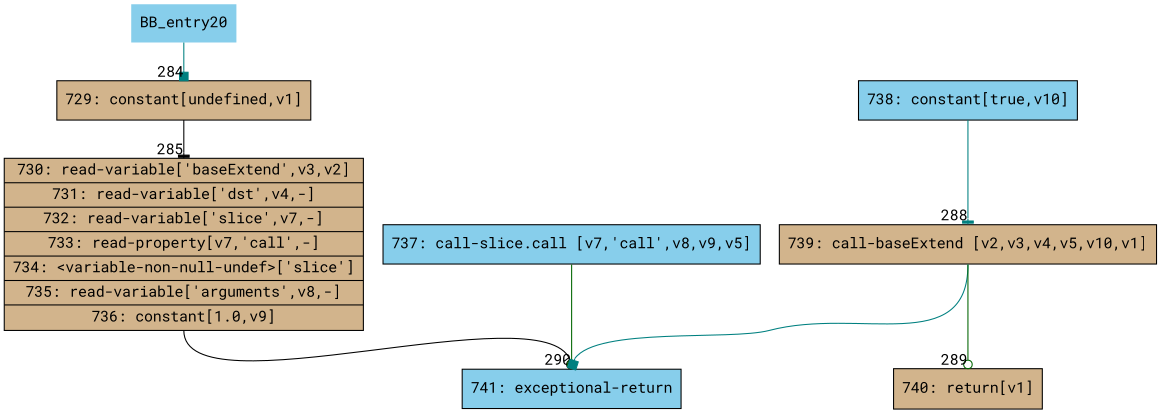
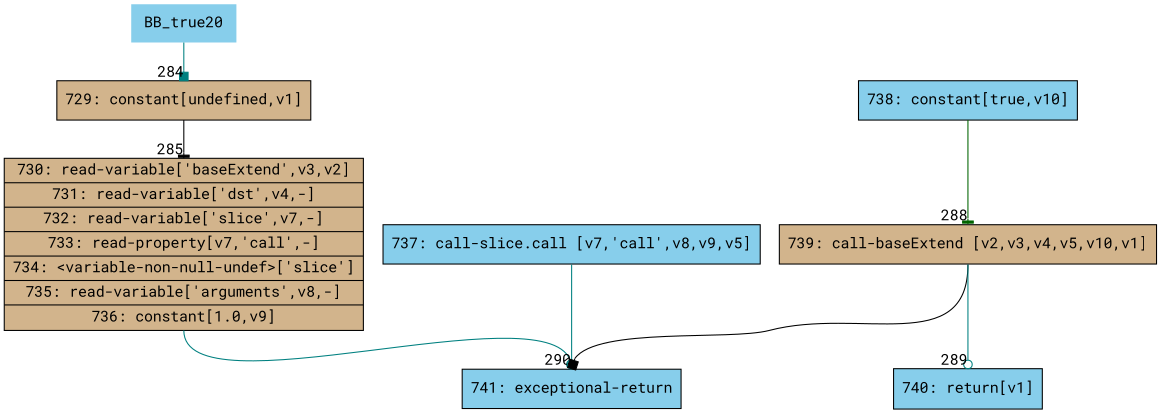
(184, 23) -> (184, 23)
(968, 169) -> (968, 169)
(572, 312) -> (572, 312)
(968, 312) -> (968, 312)
(787, 328) -> (787, 328)
(374, 350) -> (374, 350)
(968, 389) -> (968, 389)
